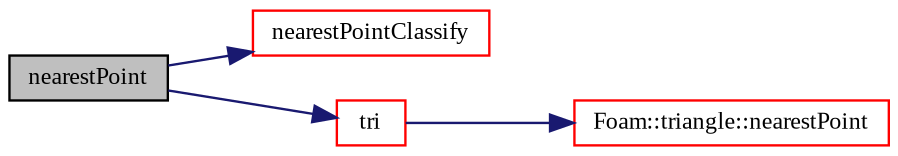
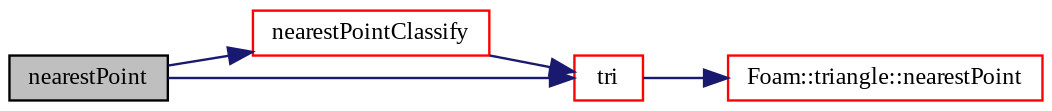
none -> (520, 61)
